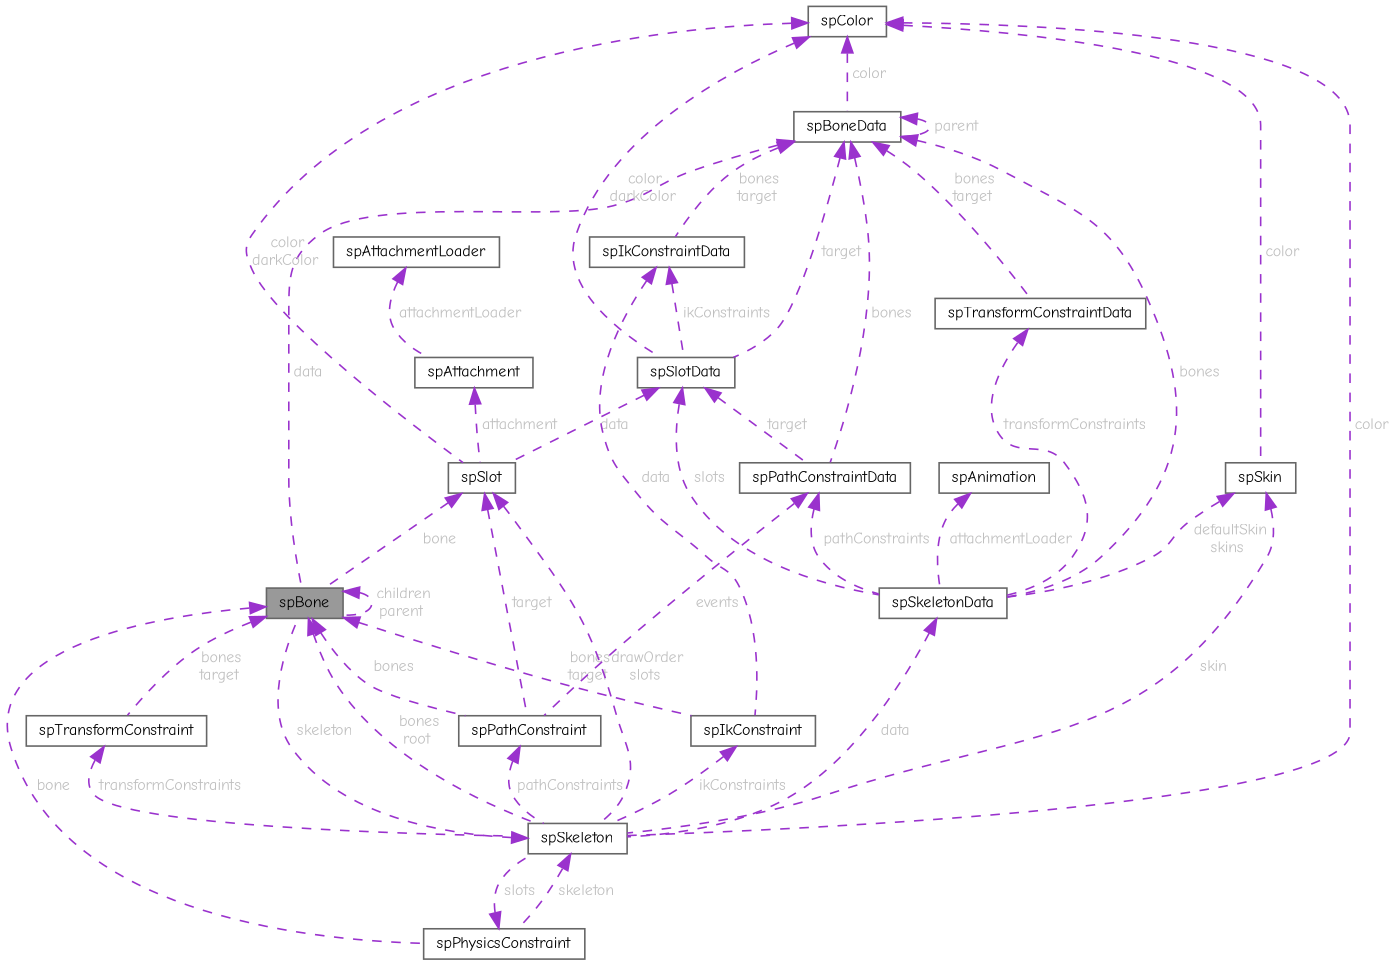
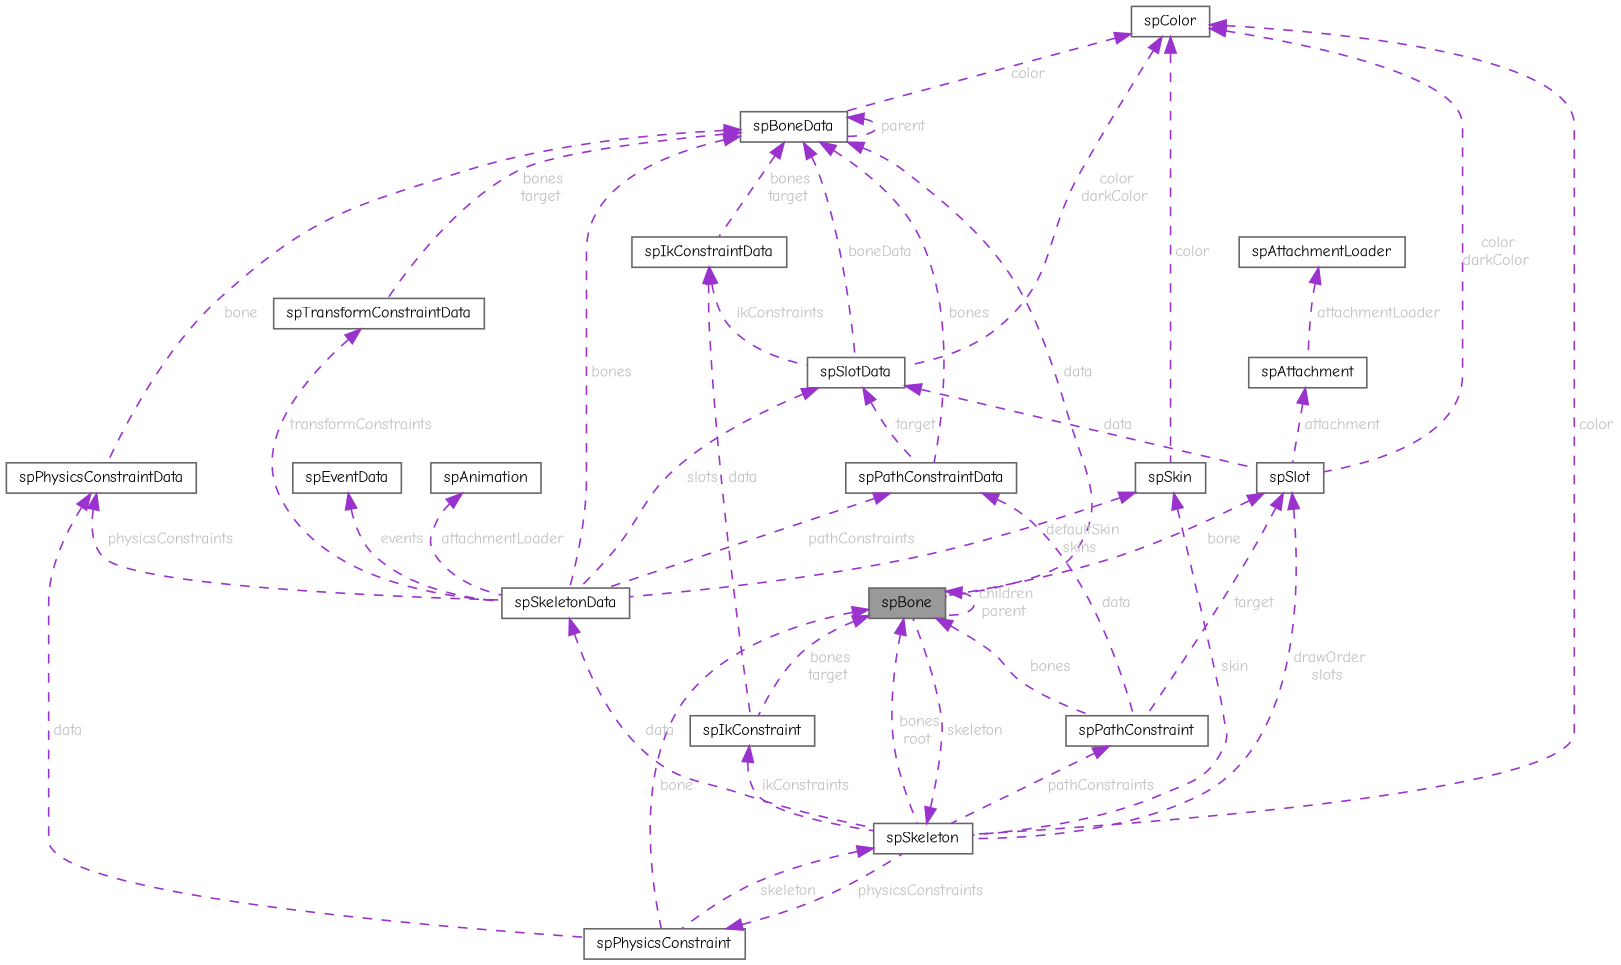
(839, 252) -> (878, 252)
none -> (101, 478)
none -> (347, 478)
(716, 603) -> (1115, 603)
(116, 731) -> none
(518, 891) -> (918, 891)
